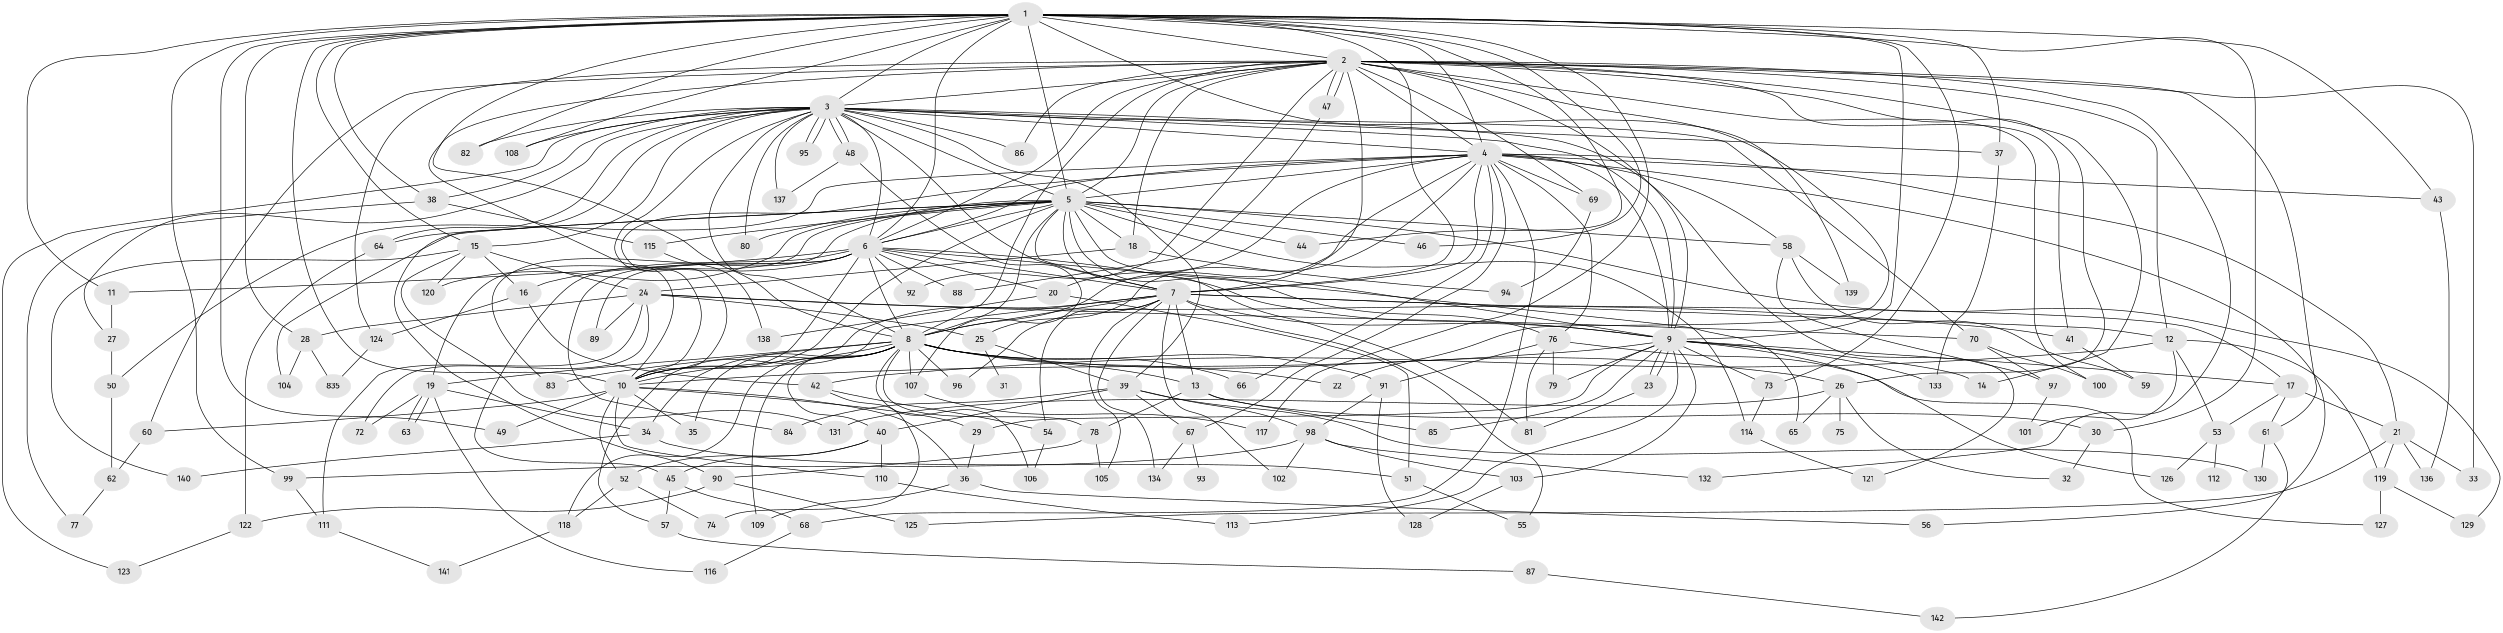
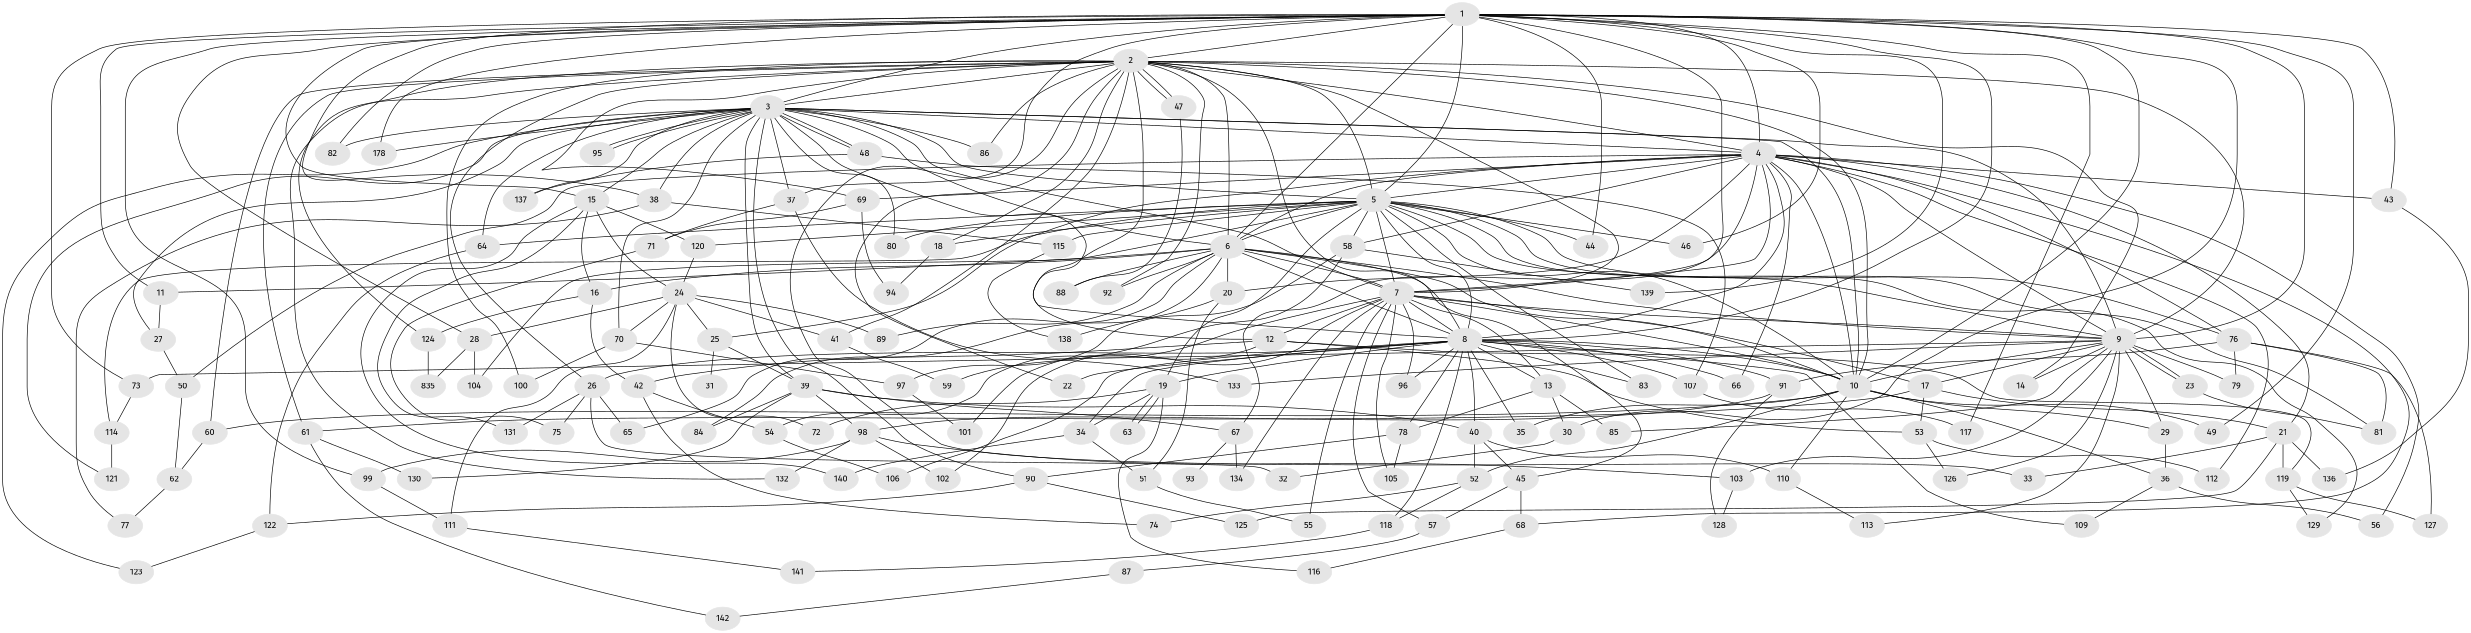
(512, 154) -> (379, 154)
none -> (652, 247)
none -> (2109, 263)
(900, 269) -> (688, 272)
